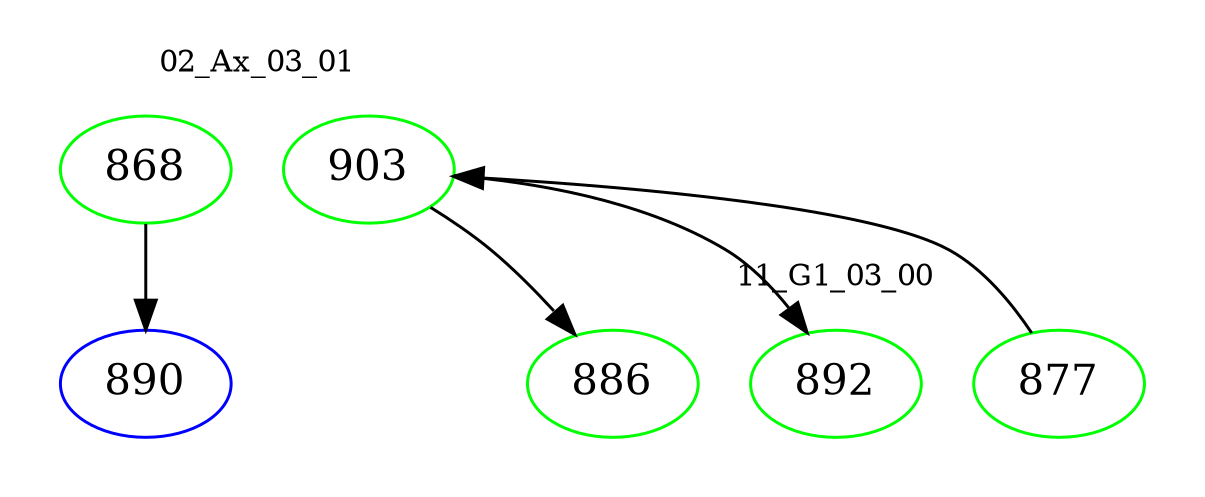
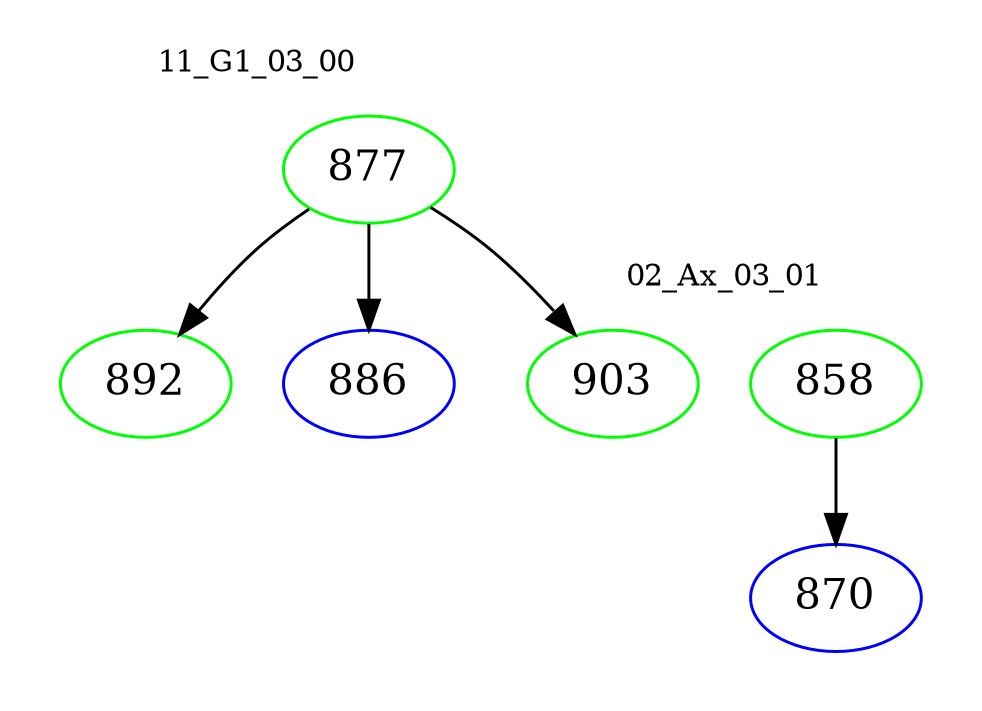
(146, 170) -> (836, 384)
(635, 210) -> (250, 256)
(523, 279) -> (369, 262)
(146, 384) -> (836, 598)
(613, 384) -> (369, 384)
